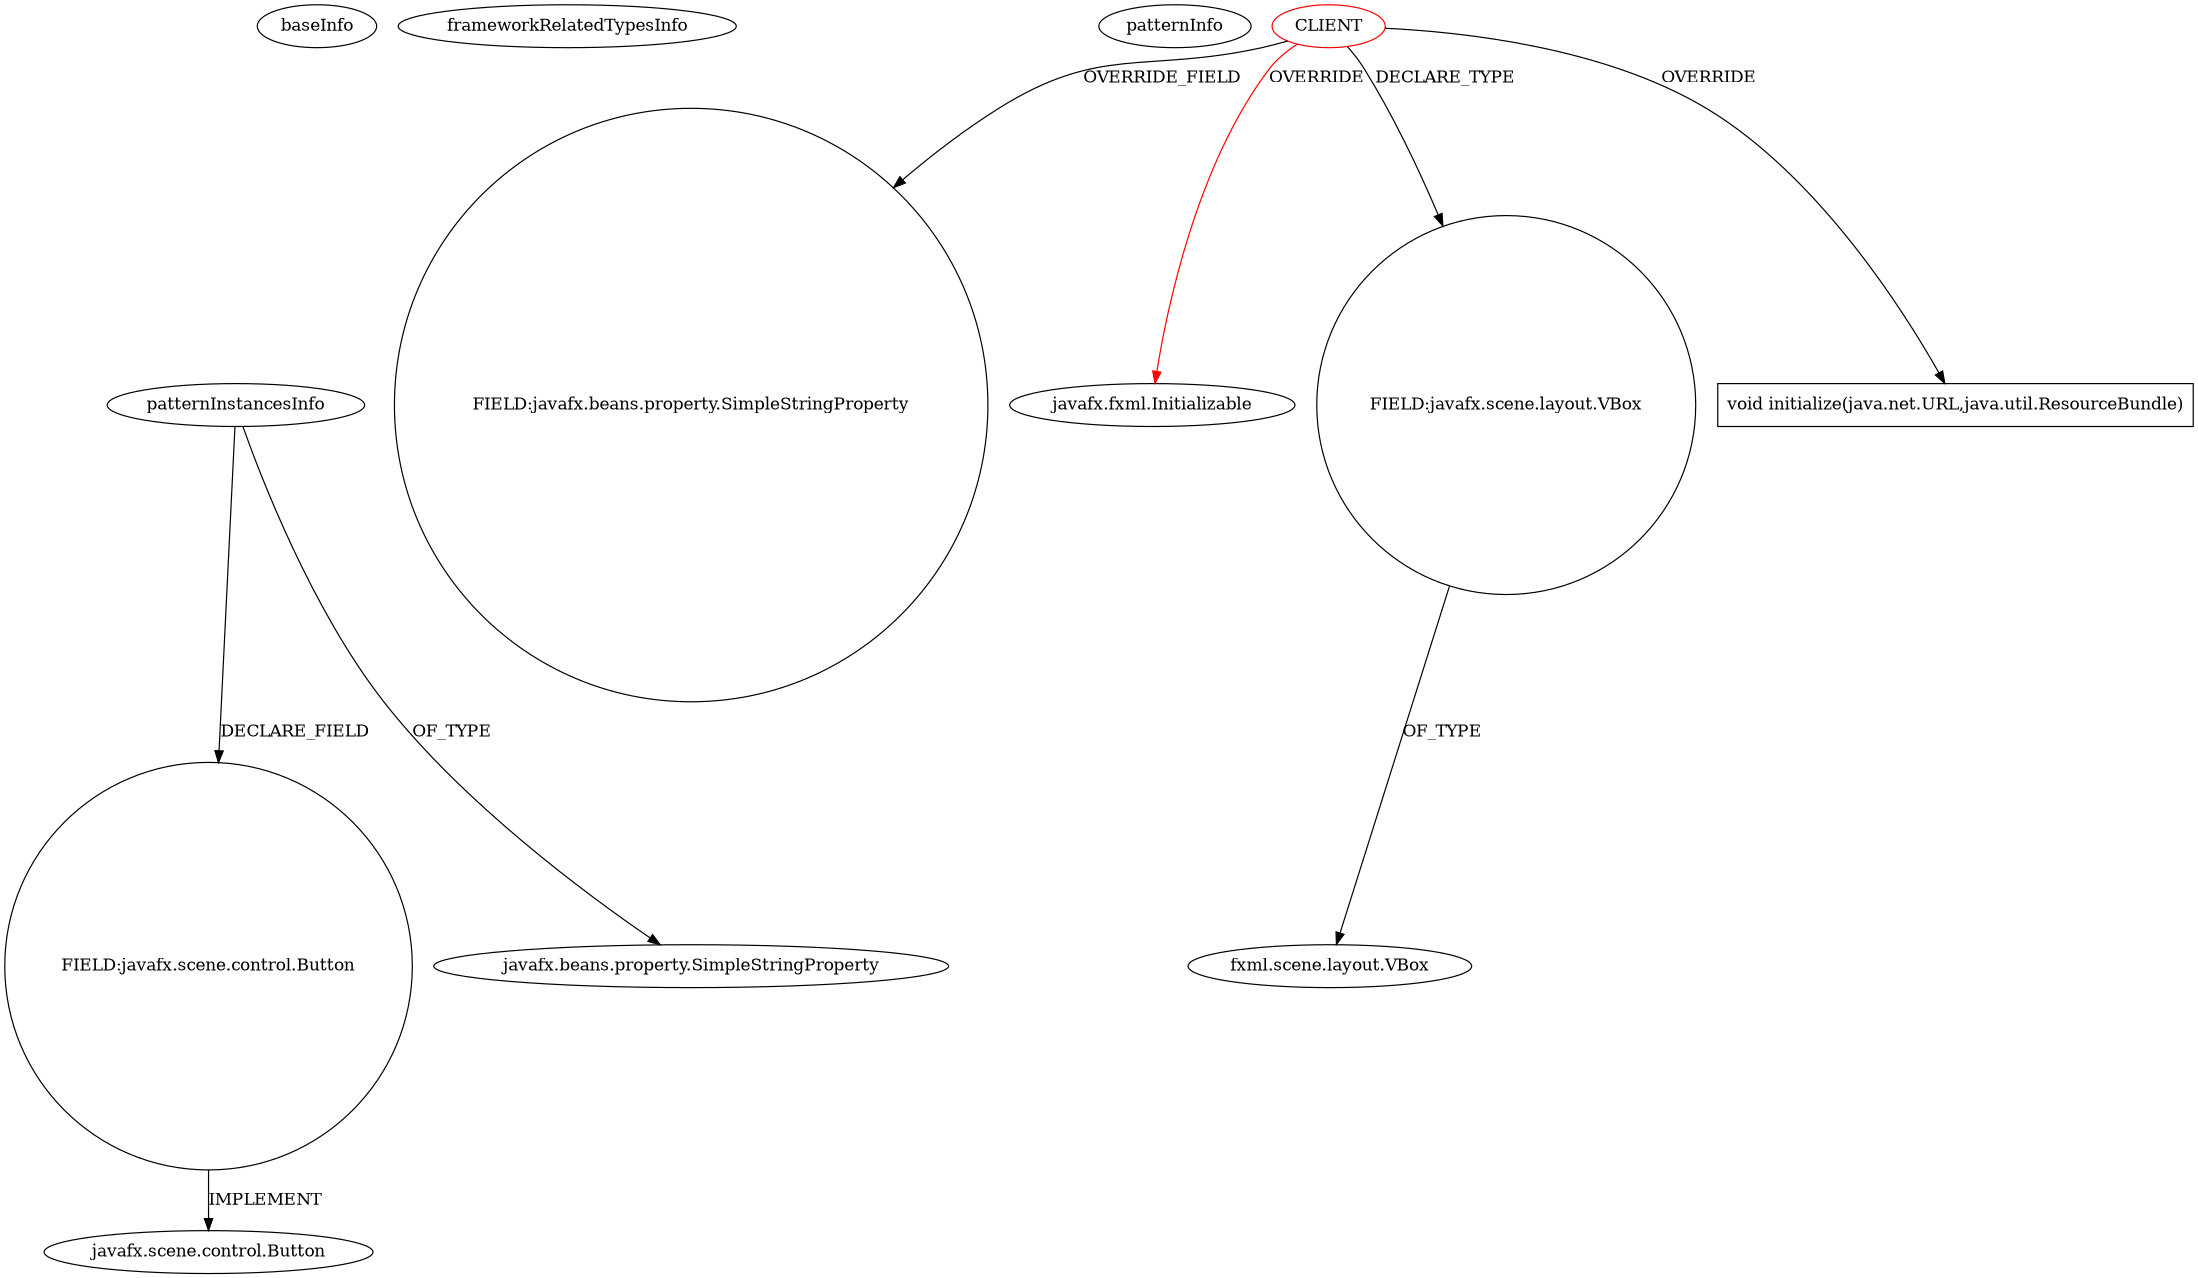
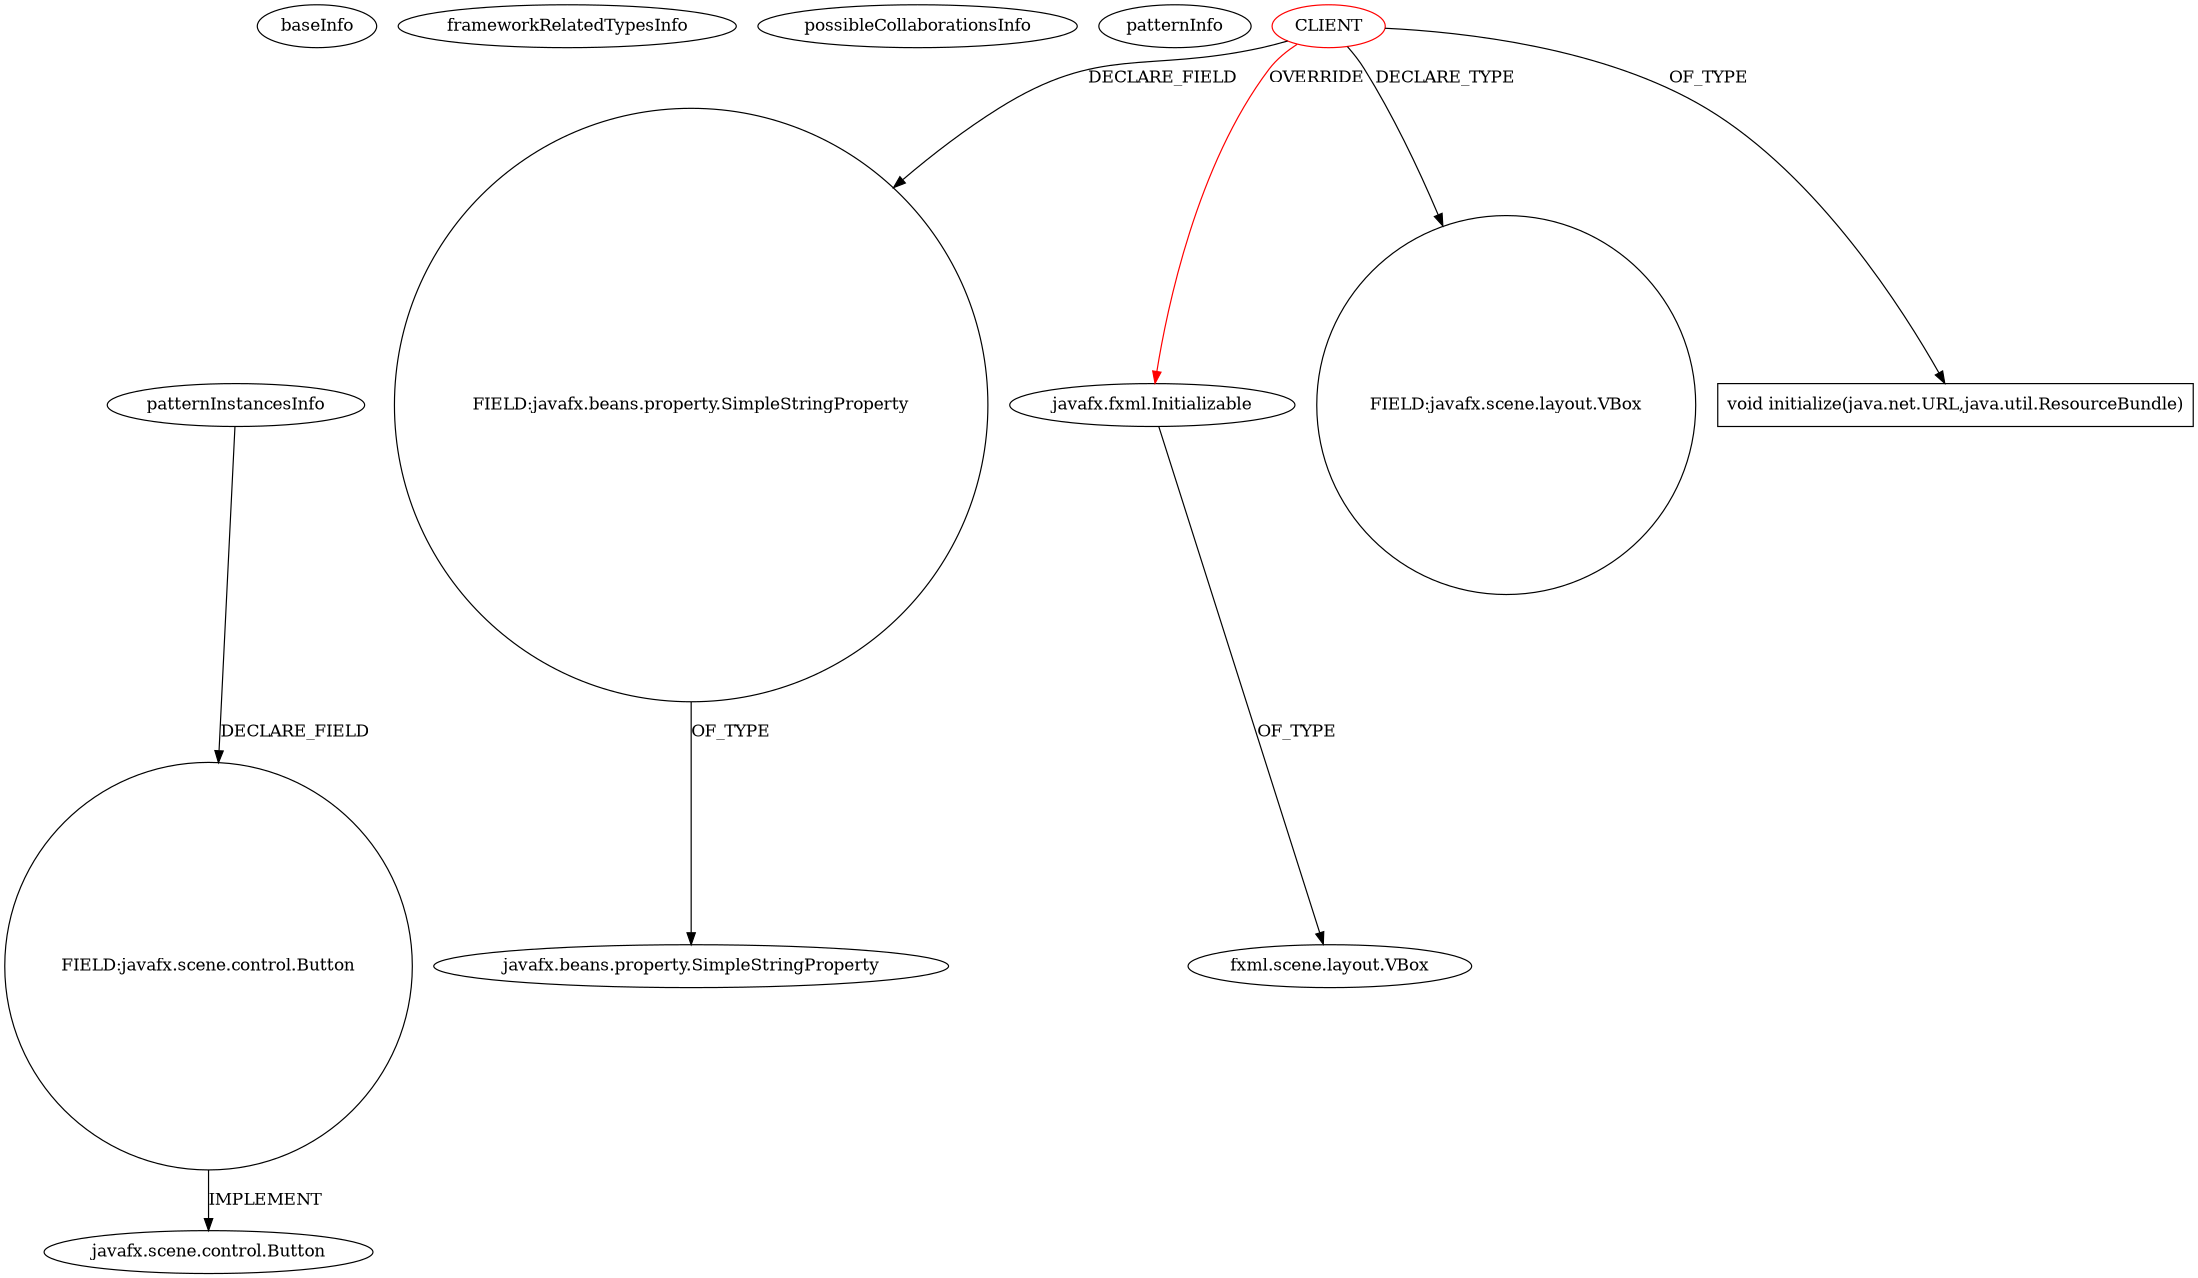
none -> (918, 26)
(1162, 78) -> (1162, 78)
(1709, 78) -> (1709, 78)
(399, 720) -> (691, 817)
(1395, 760) -> (1239, 680)
